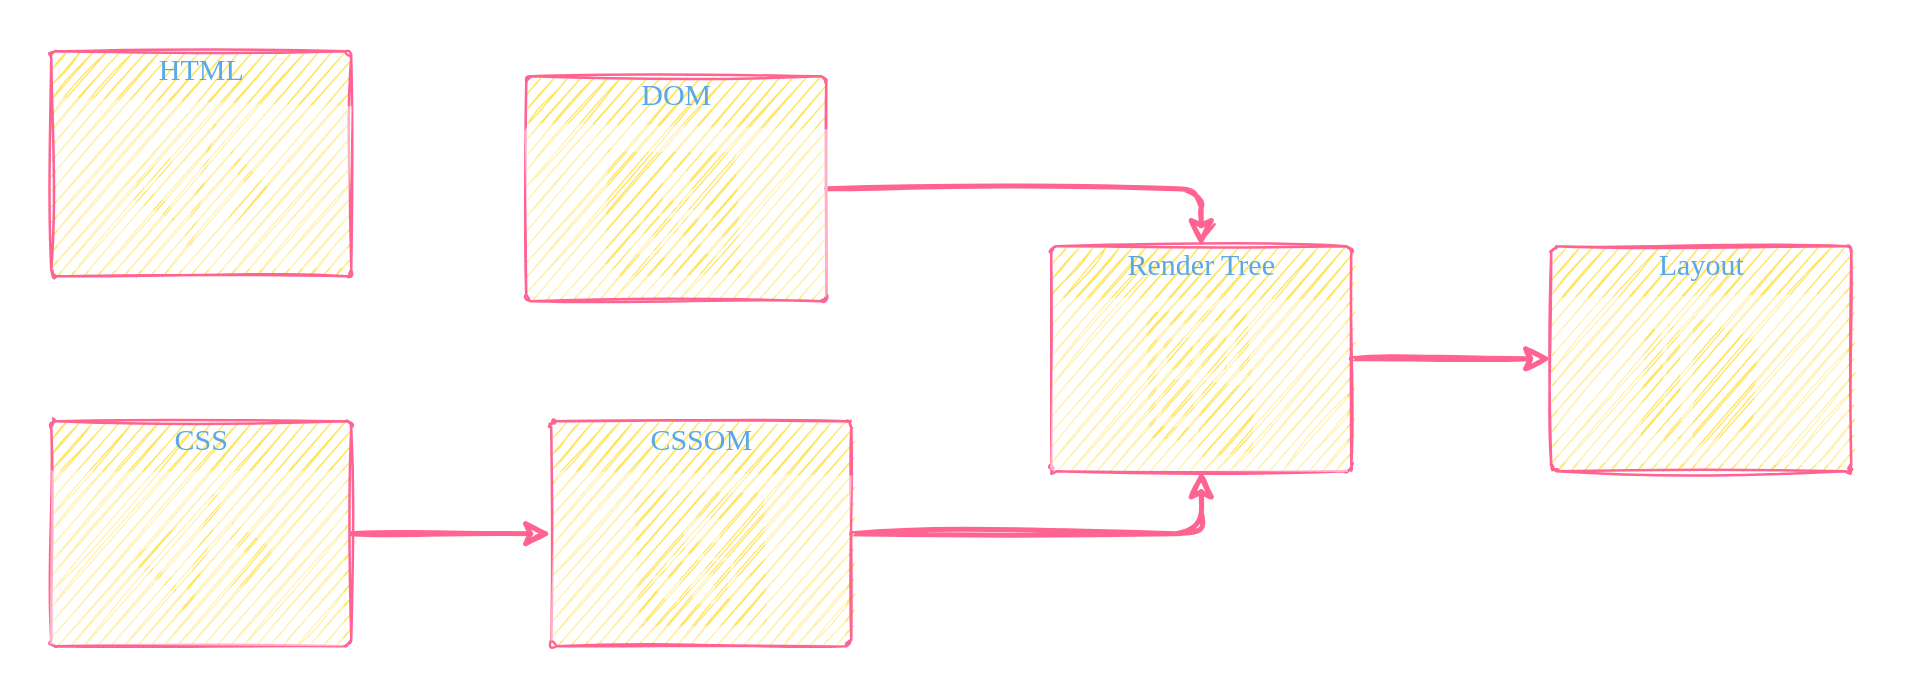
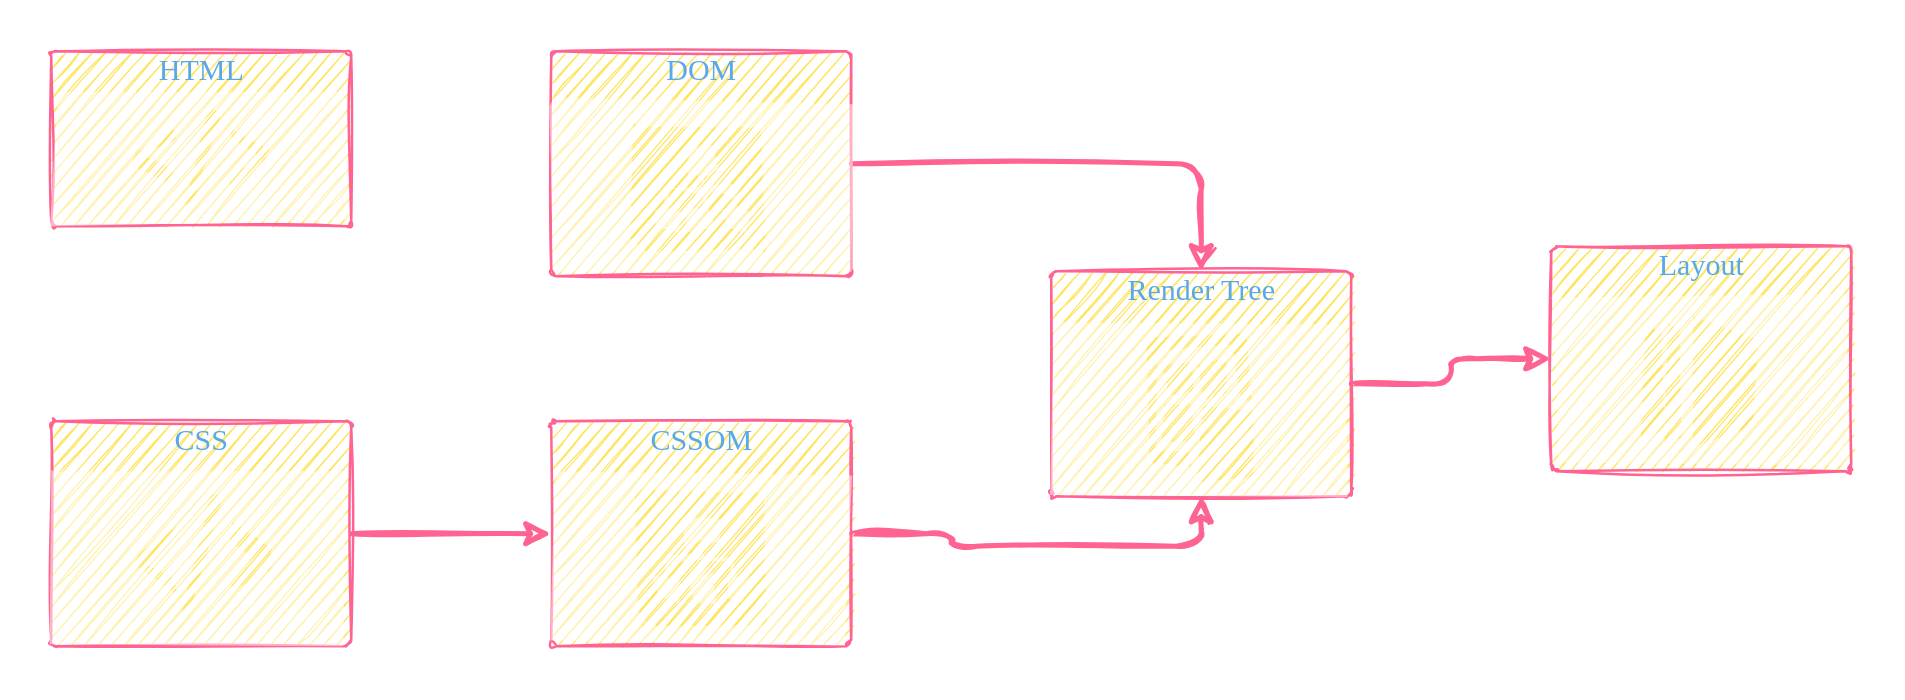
(201, 164) -> (201, 139)
(676, 189) -> (701, 164)
(1201, 359) -> (1201, 384)
